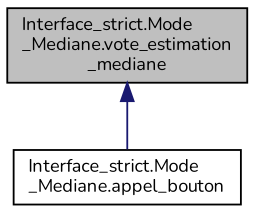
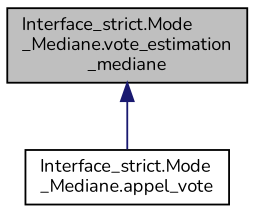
(127, 177) -> (127, 177)
